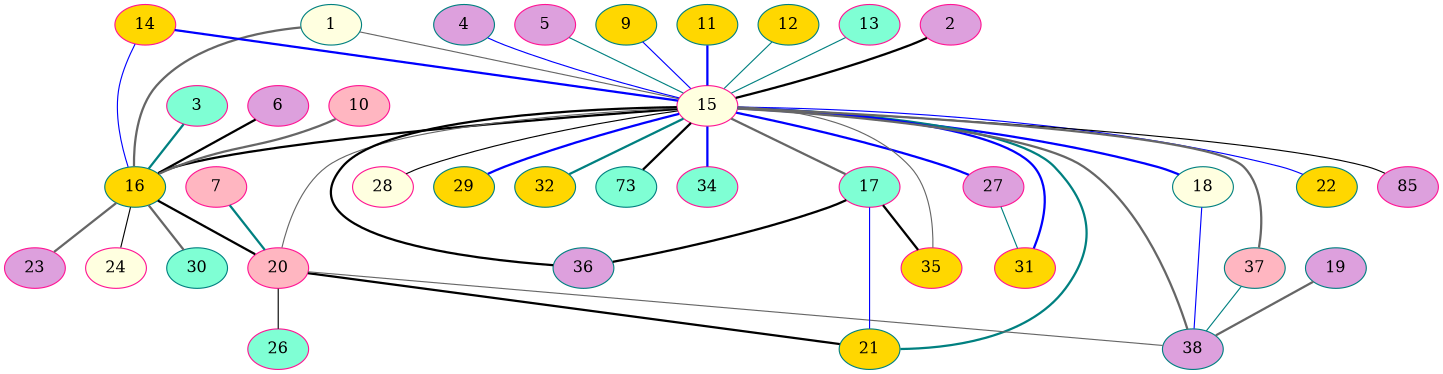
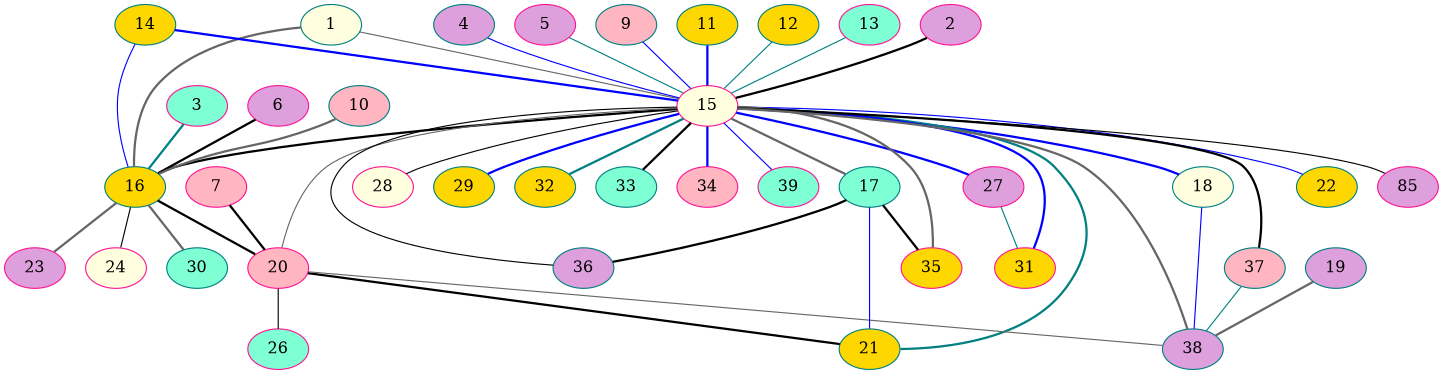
(145, 25) -> (145, 25)
(626, 25) -> (626, 25)
(359, 106) -> (359, 106)
(1035, 127) -> (1035, 127)
(870, 137) -> (870, 137)
(338, 176) -> (338, 176)
(626, 187) -> (626, 187)
(707, 187) -> (707, 187)
none -> (788, 187)
(870, 187) -> (870, 187)
(247, 228) -> (247, 228)
